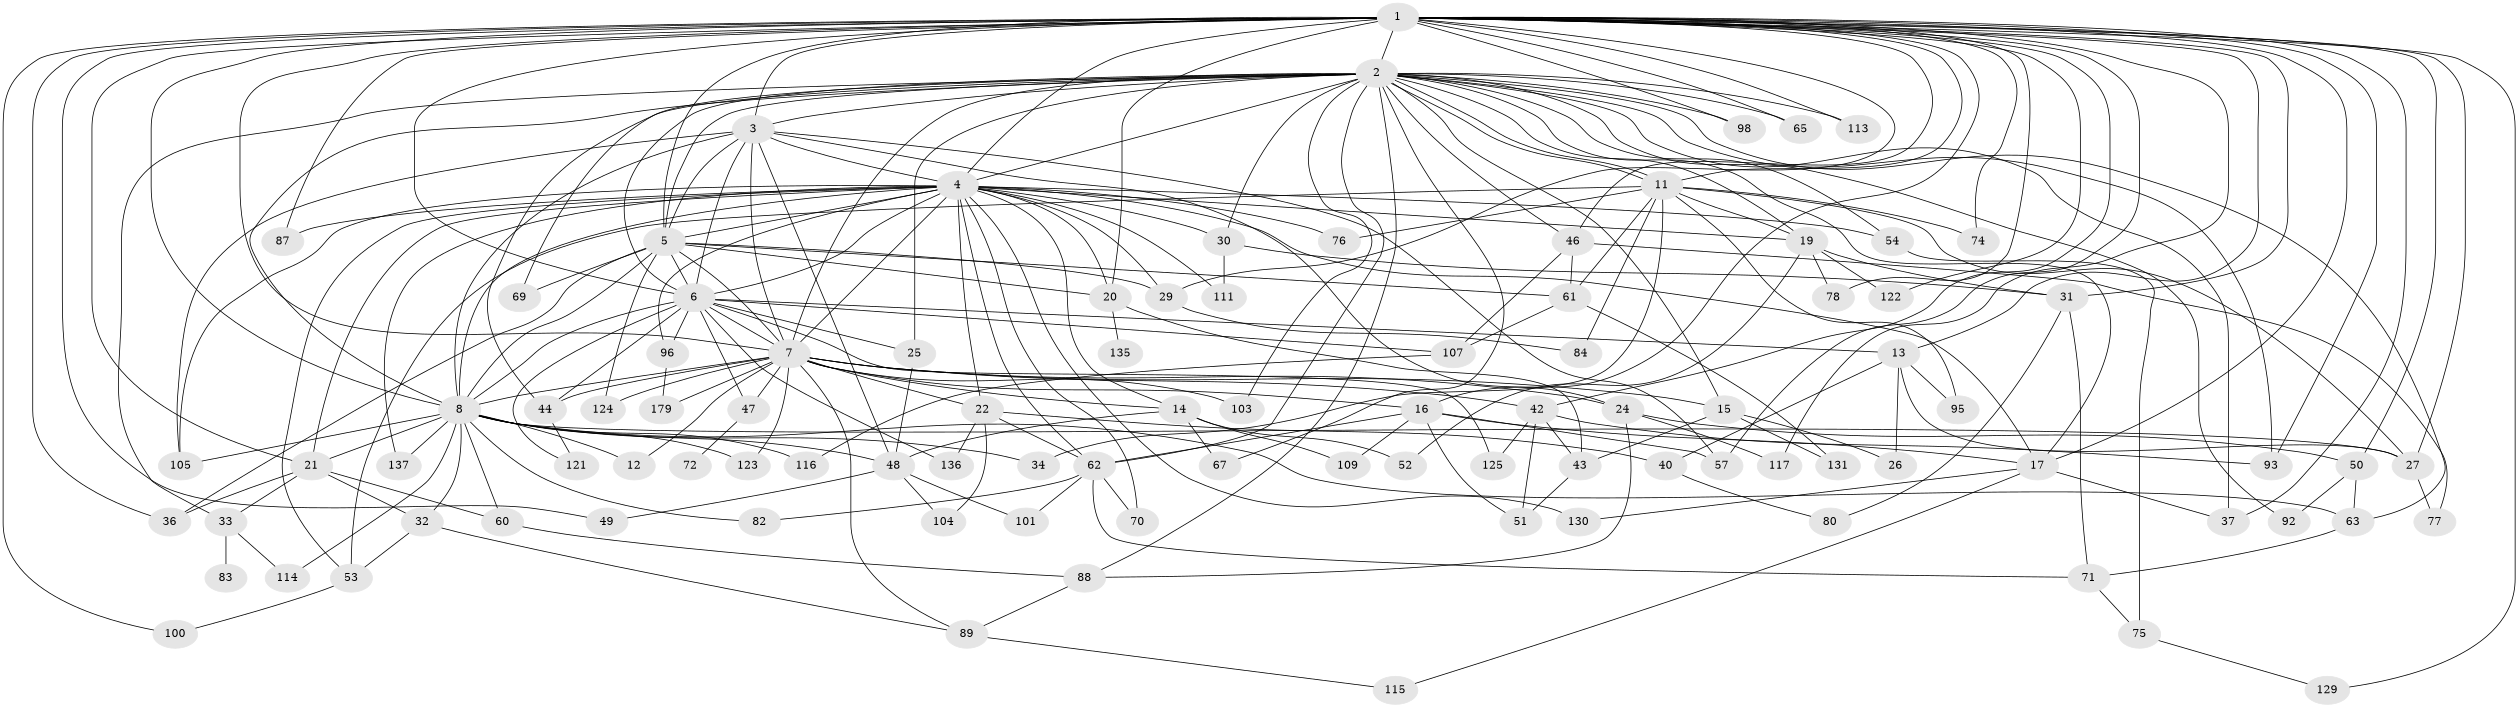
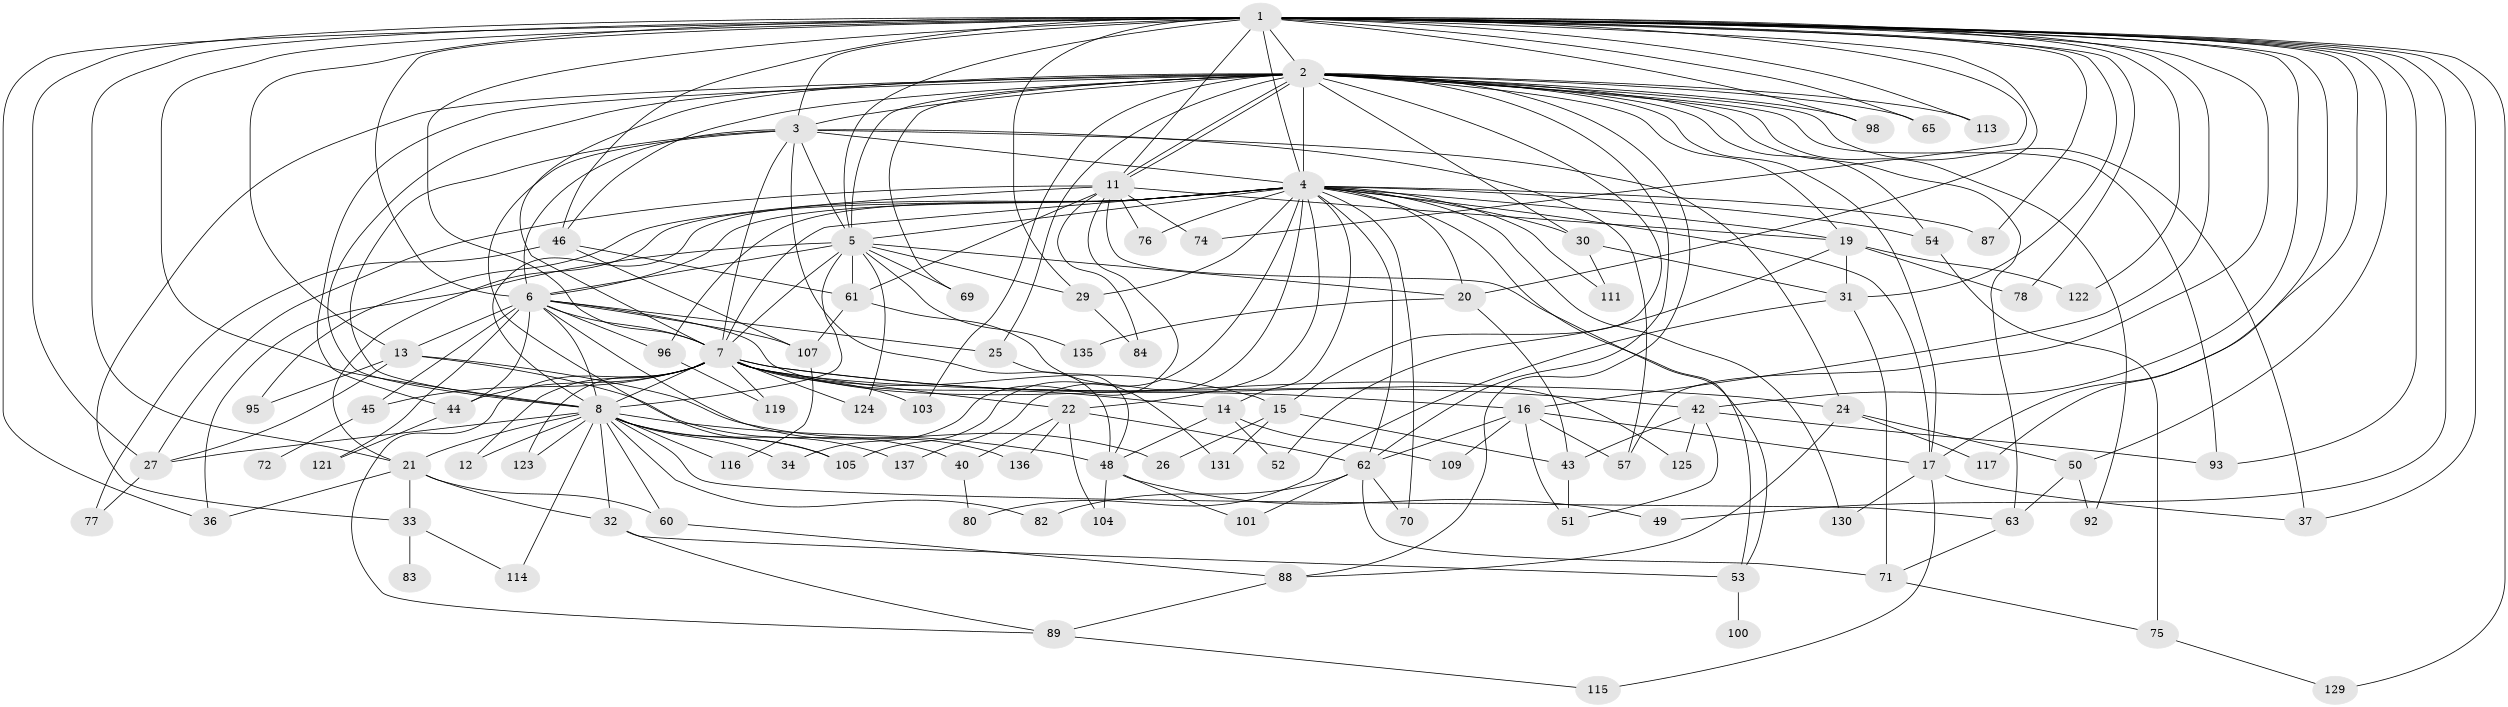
(67, 54) -> none
(713, 108) -> none
none -> (941, 312)
(662, 410) -> (775, 410)
(749, 410) -> (369, 410)
(1220, 466) -> none
